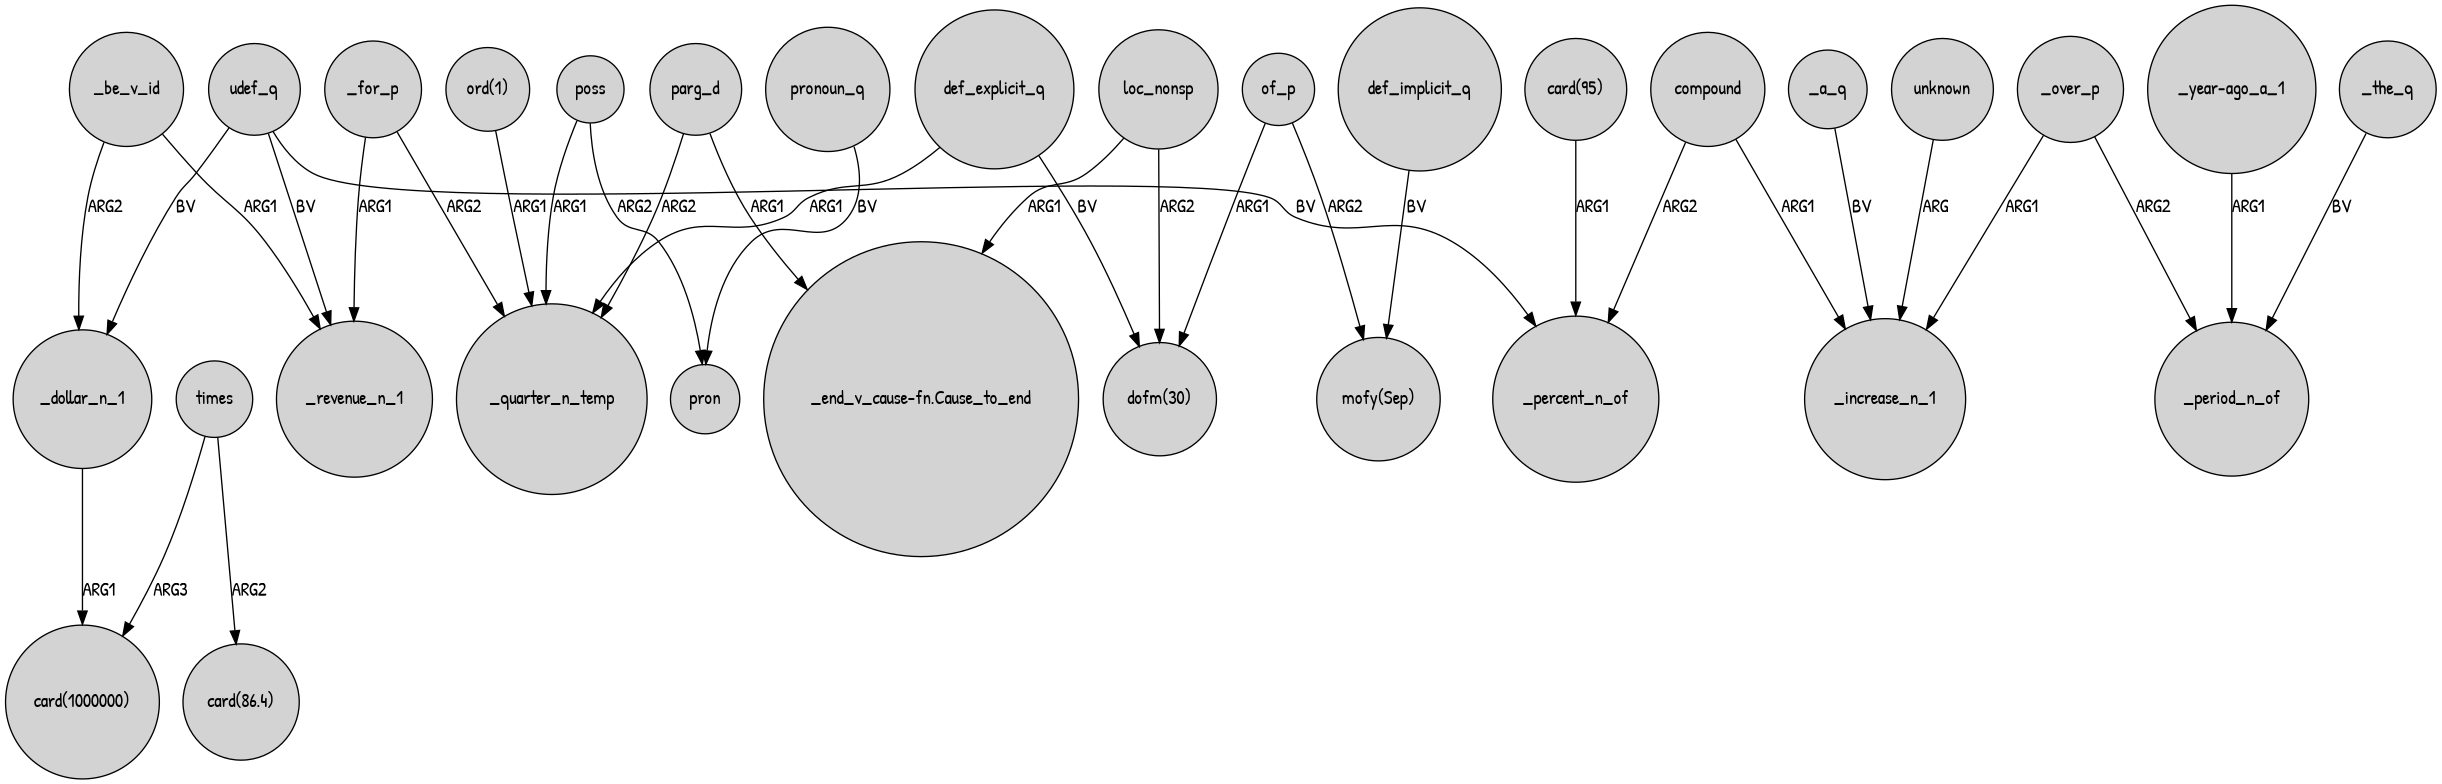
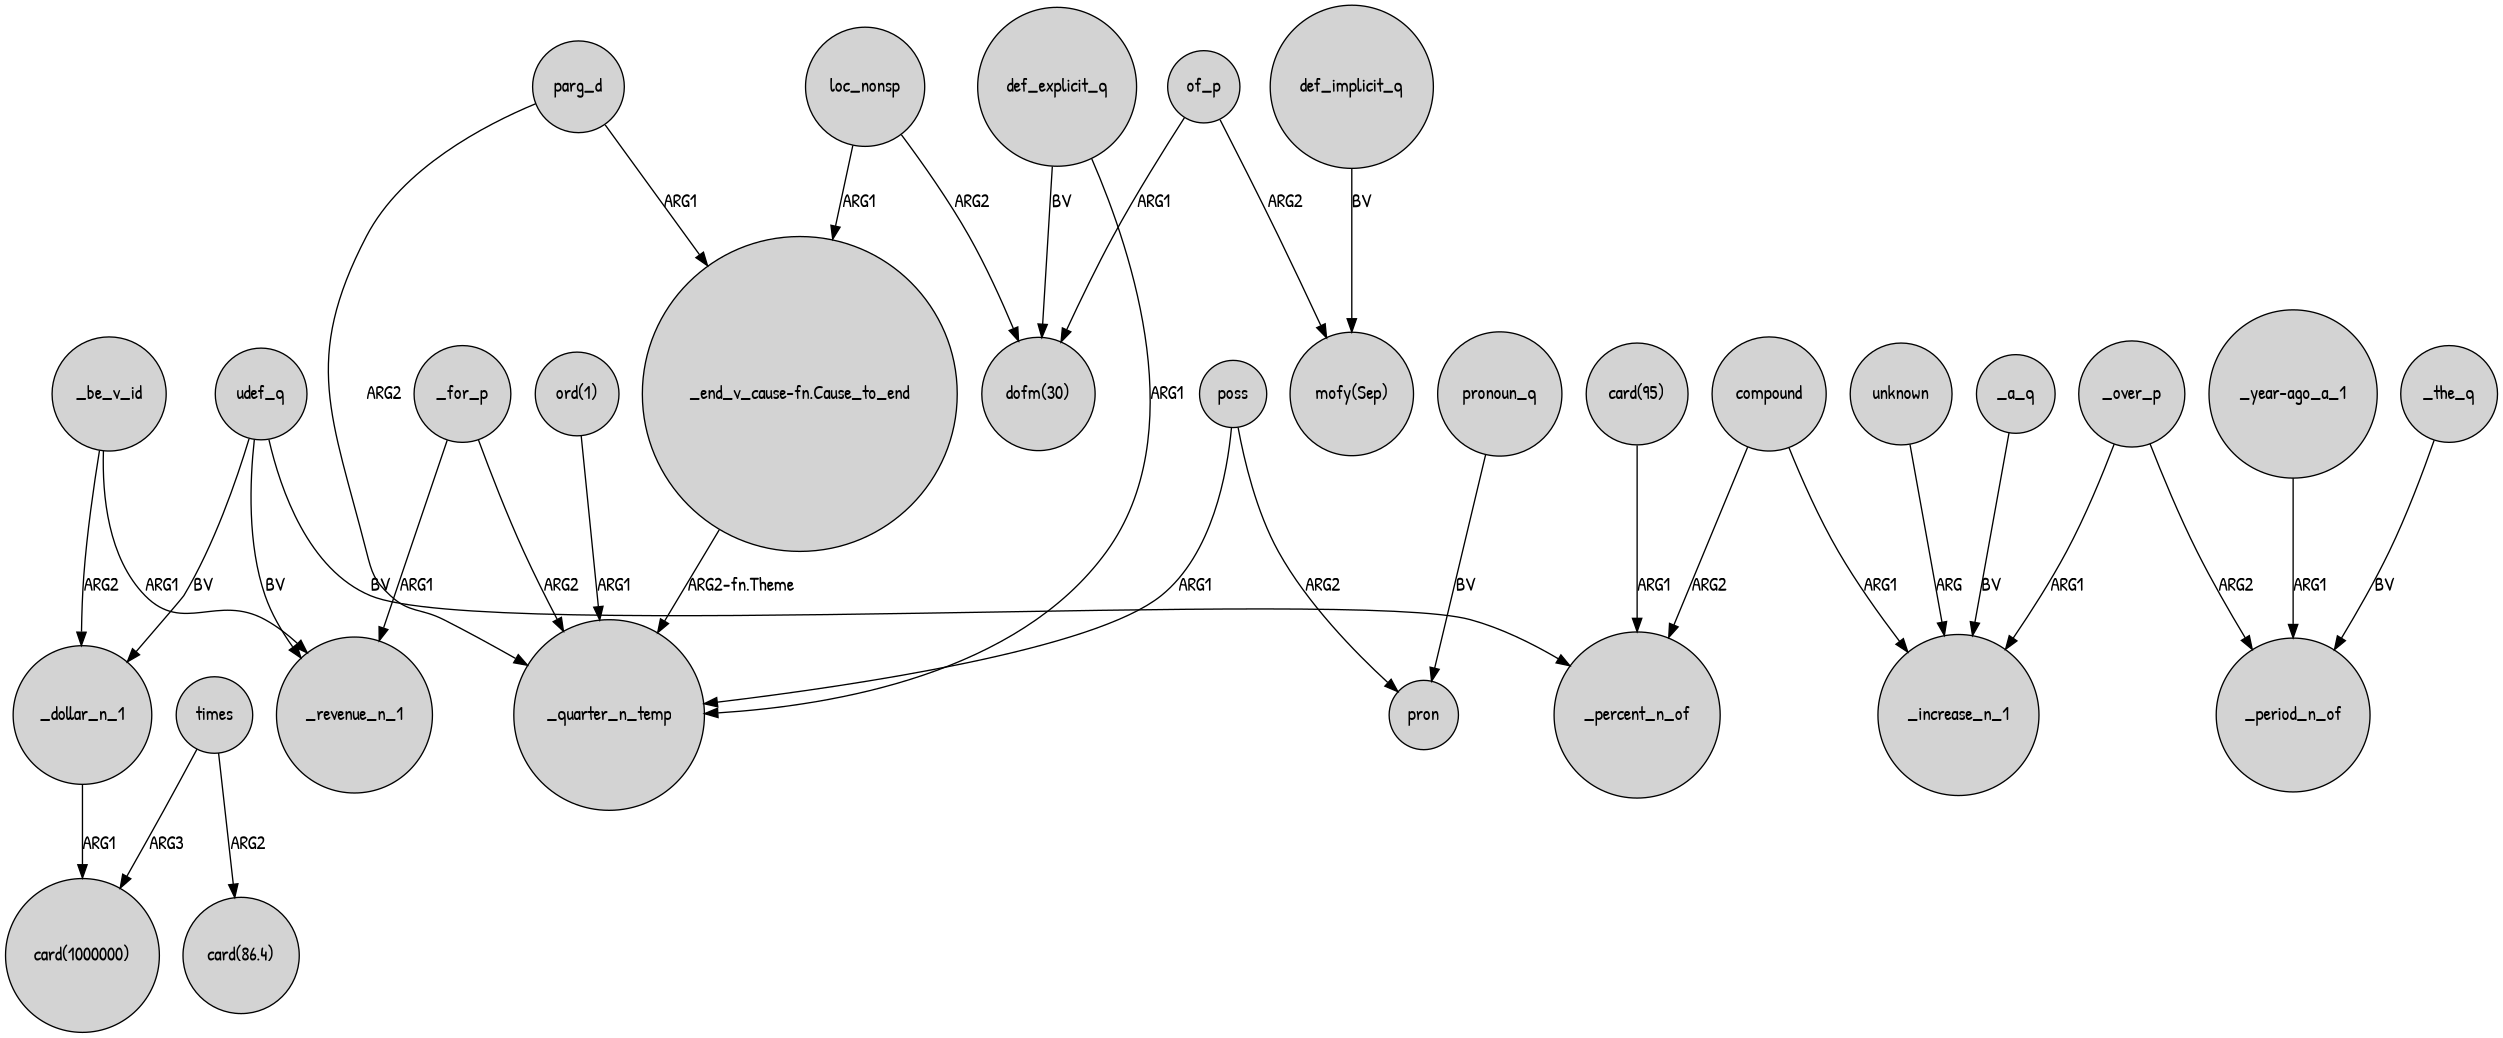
none -> (692, 575)
